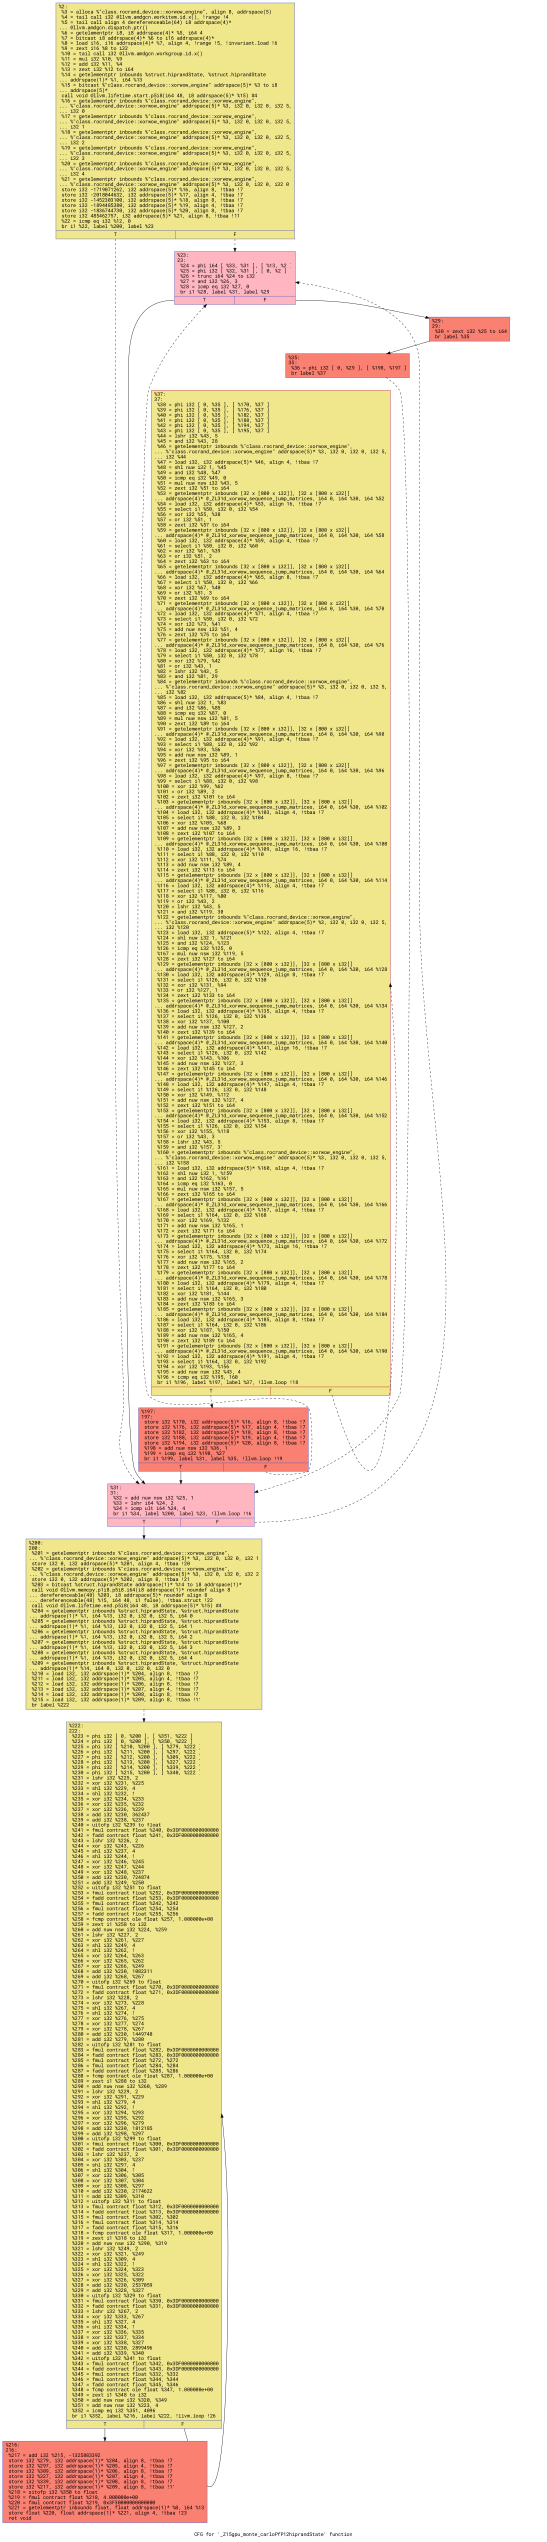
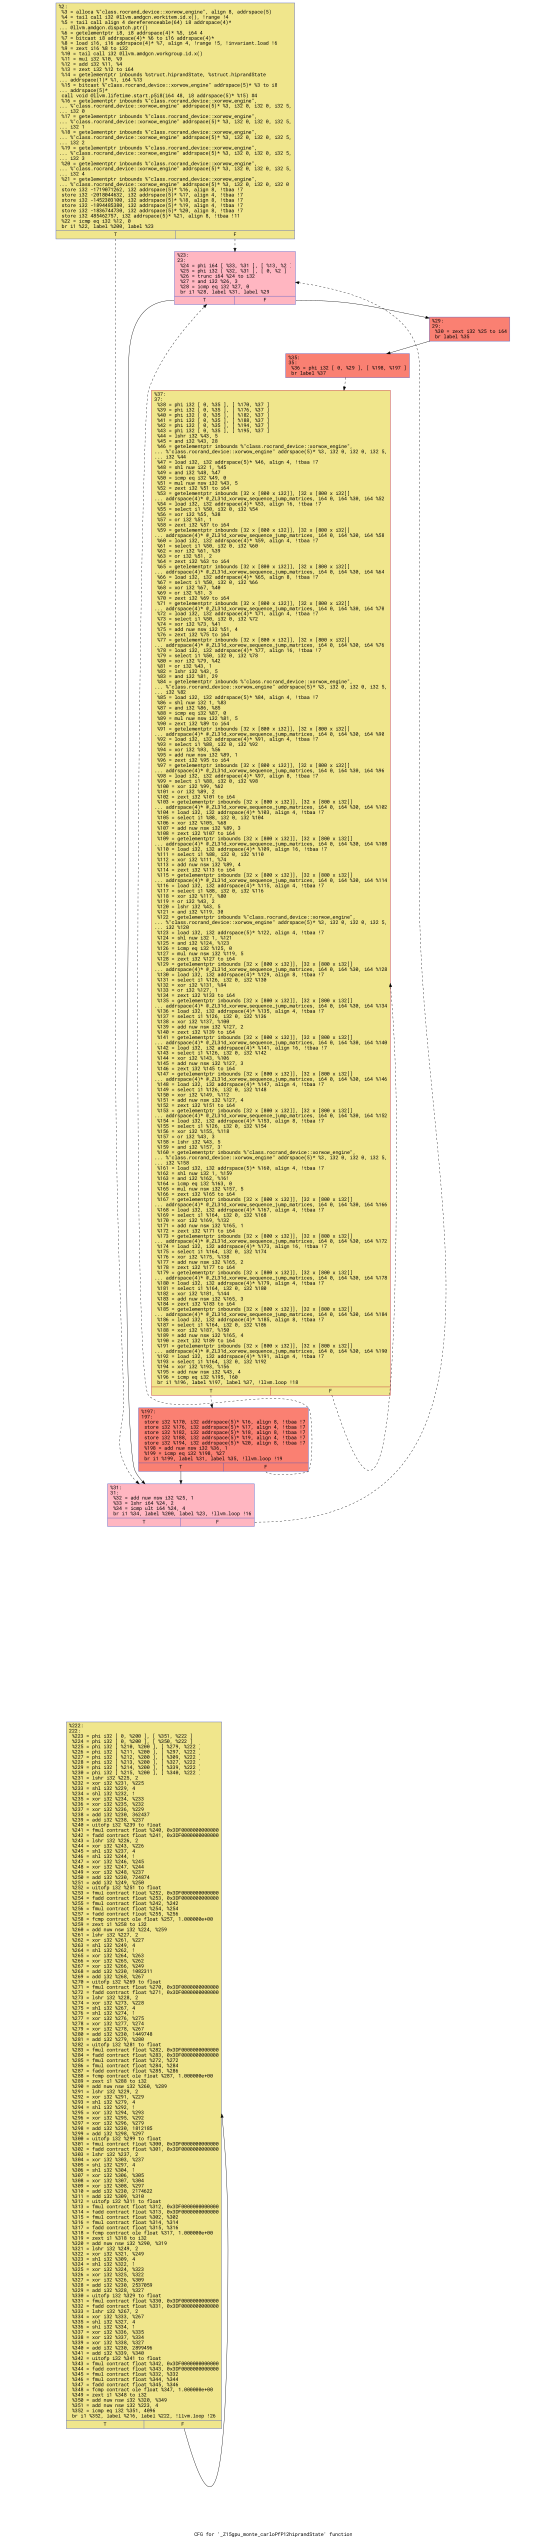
(199, 954) -> (199, 954)
(409, 972) -> (345, 382)
(144, 1624) -> none
(105, 2482) -> none
